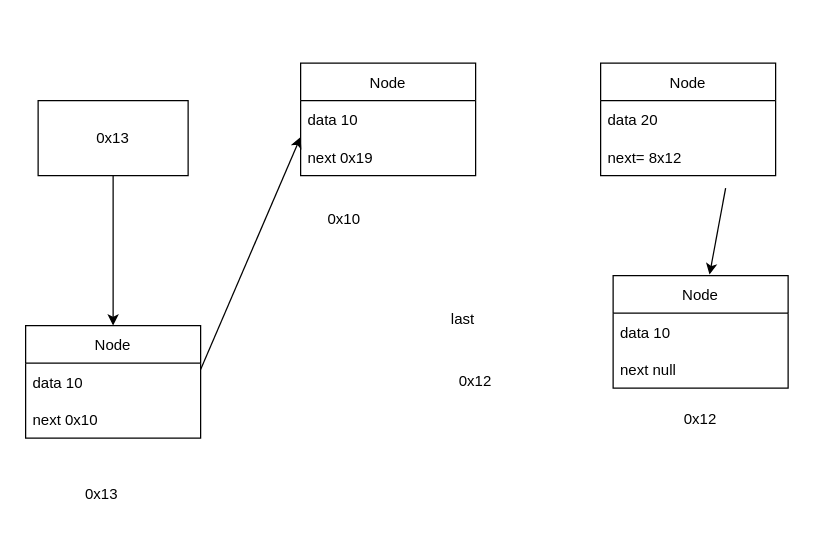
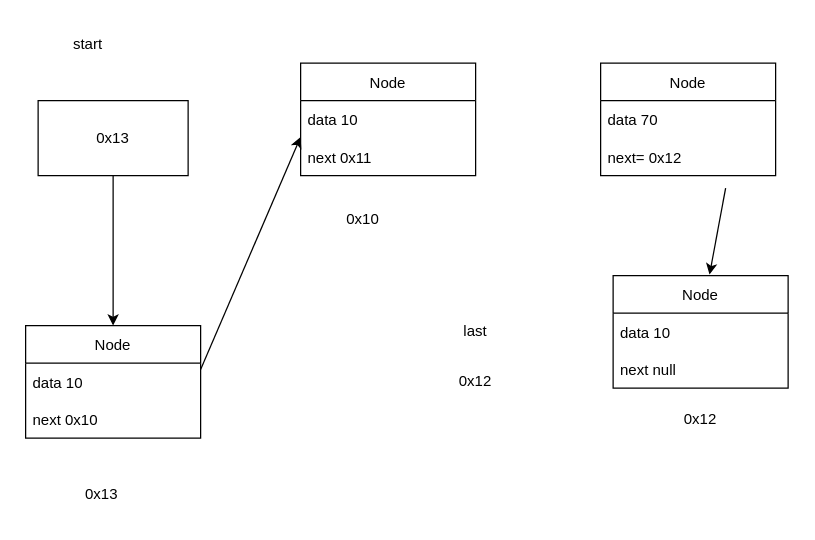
none -> (88, 44)
(635, 120) -> (635, 120)
(343, 158) -> (343, 158)
(648, 158) -> (648, 158)
(344, 219) -> (363, 219)
(463, 319) -> (476, 332)
